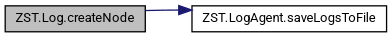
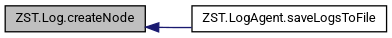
(162, 10) -> (175, 28)
